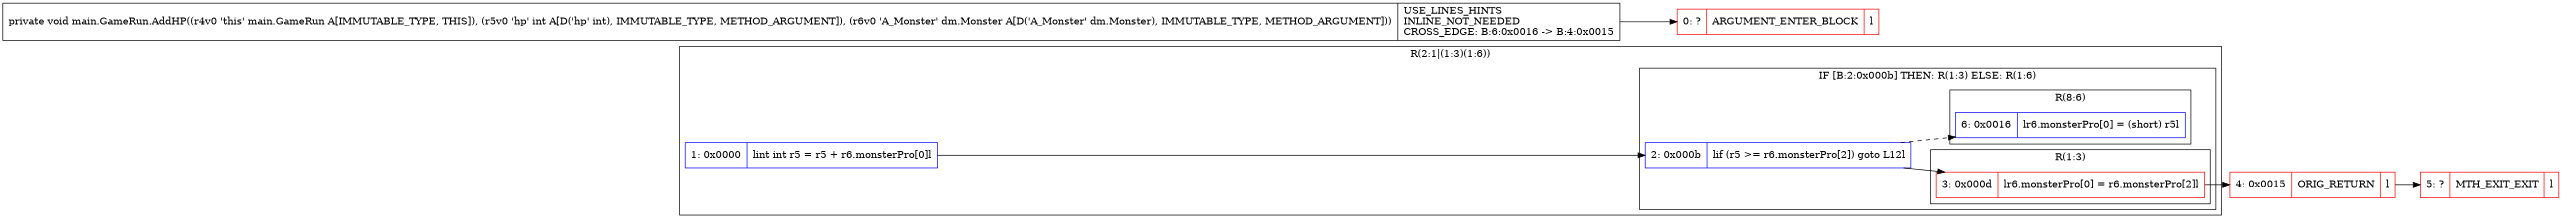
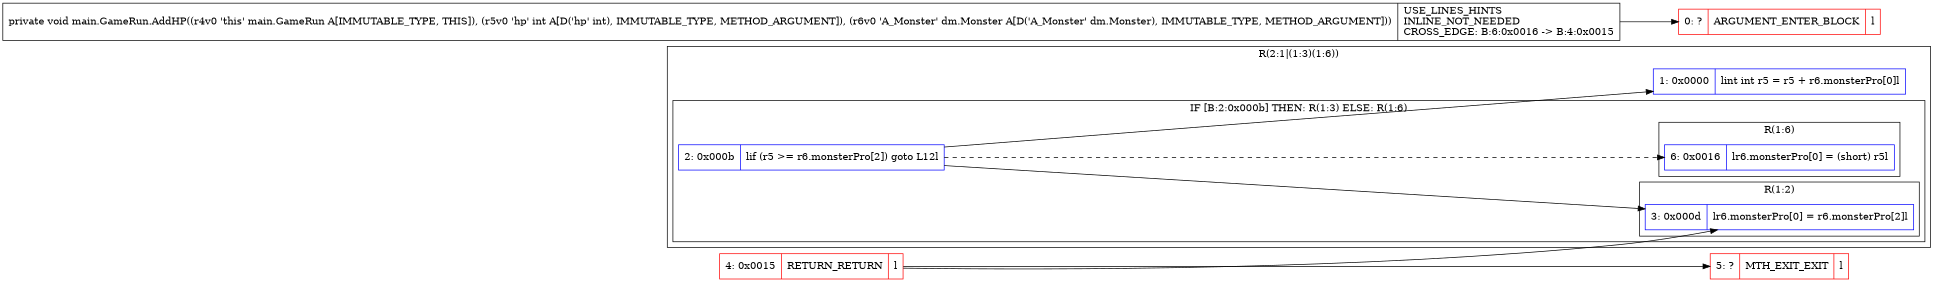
(2070, 98) -> (1779, 130)
(1288, 155) -> (1295, 119)
(2070, 158) -> (1779, 190)
(2336, 184) -> (835, 266)
(2070, 185) -> (1779, 217)
(2214, 185) -> (1368, 262)
